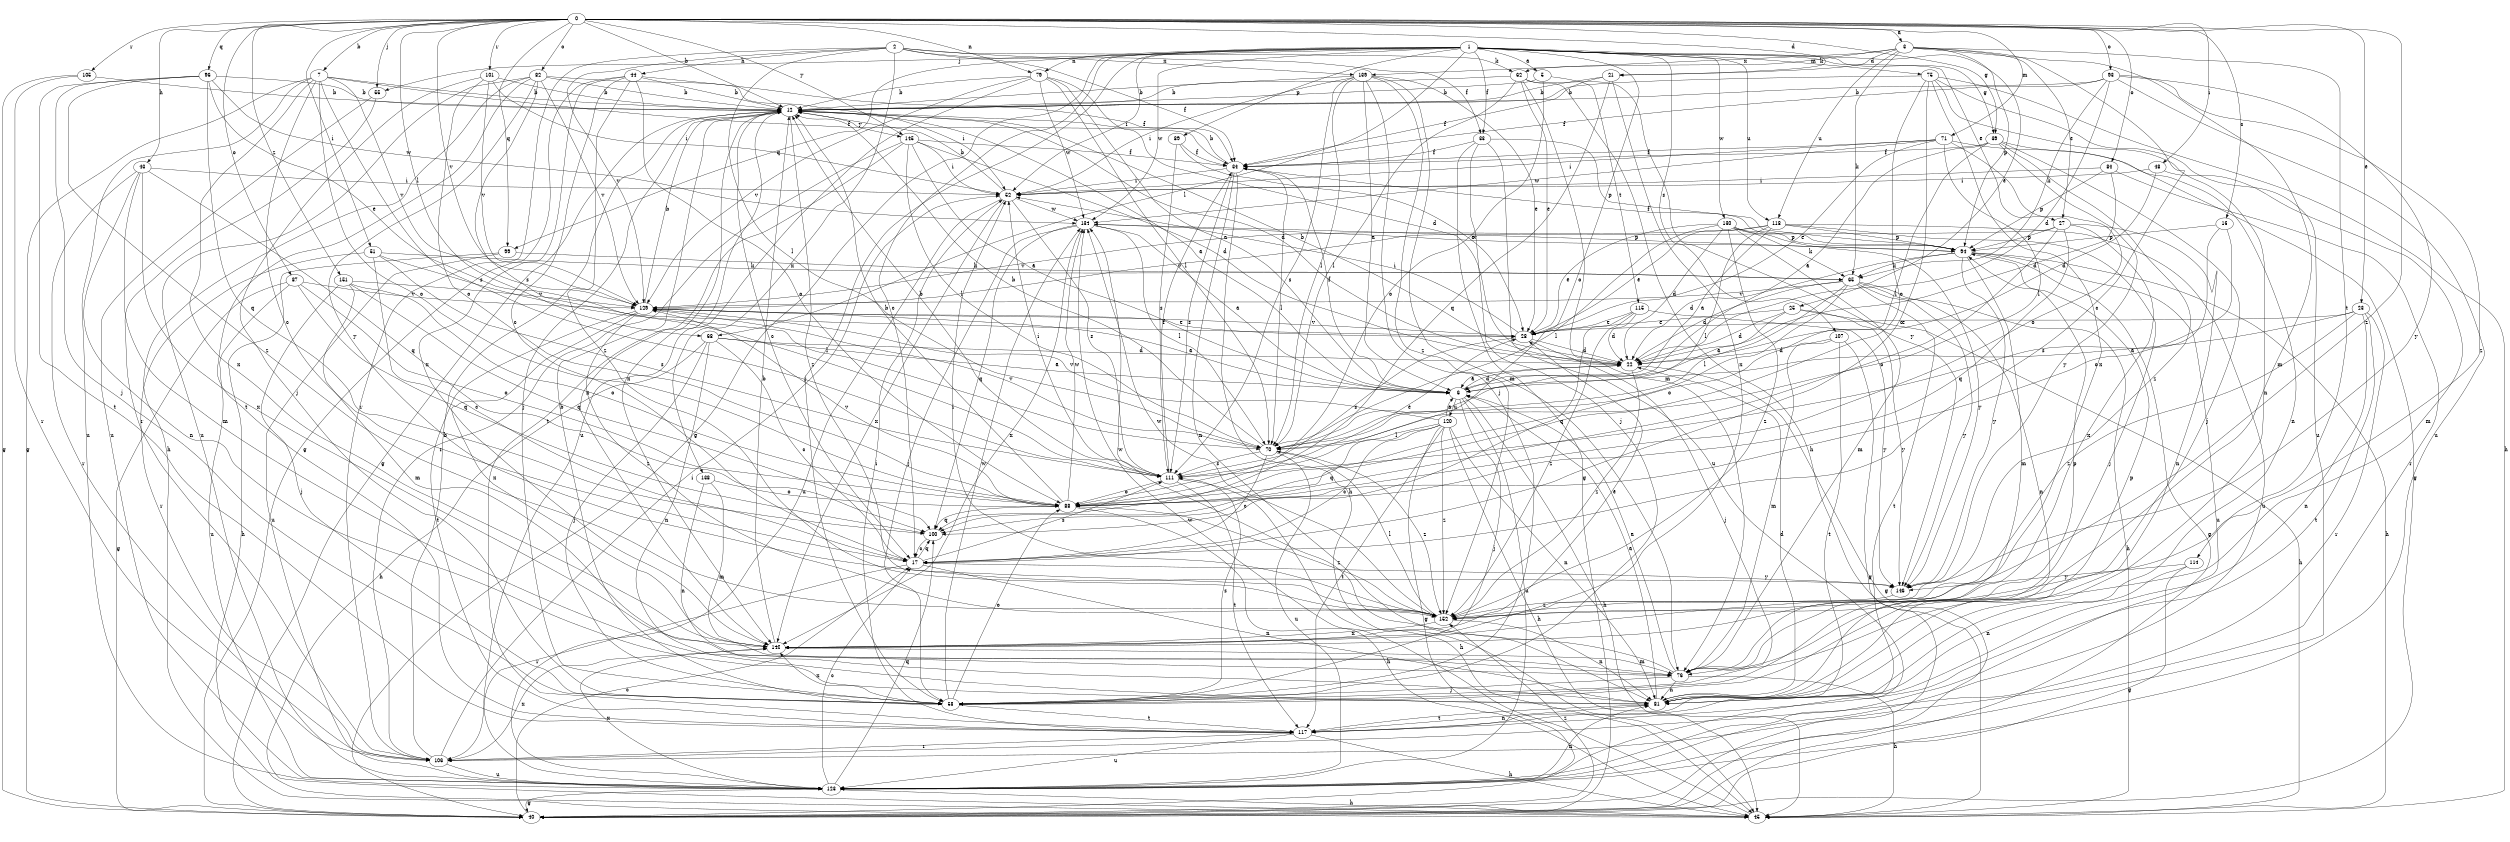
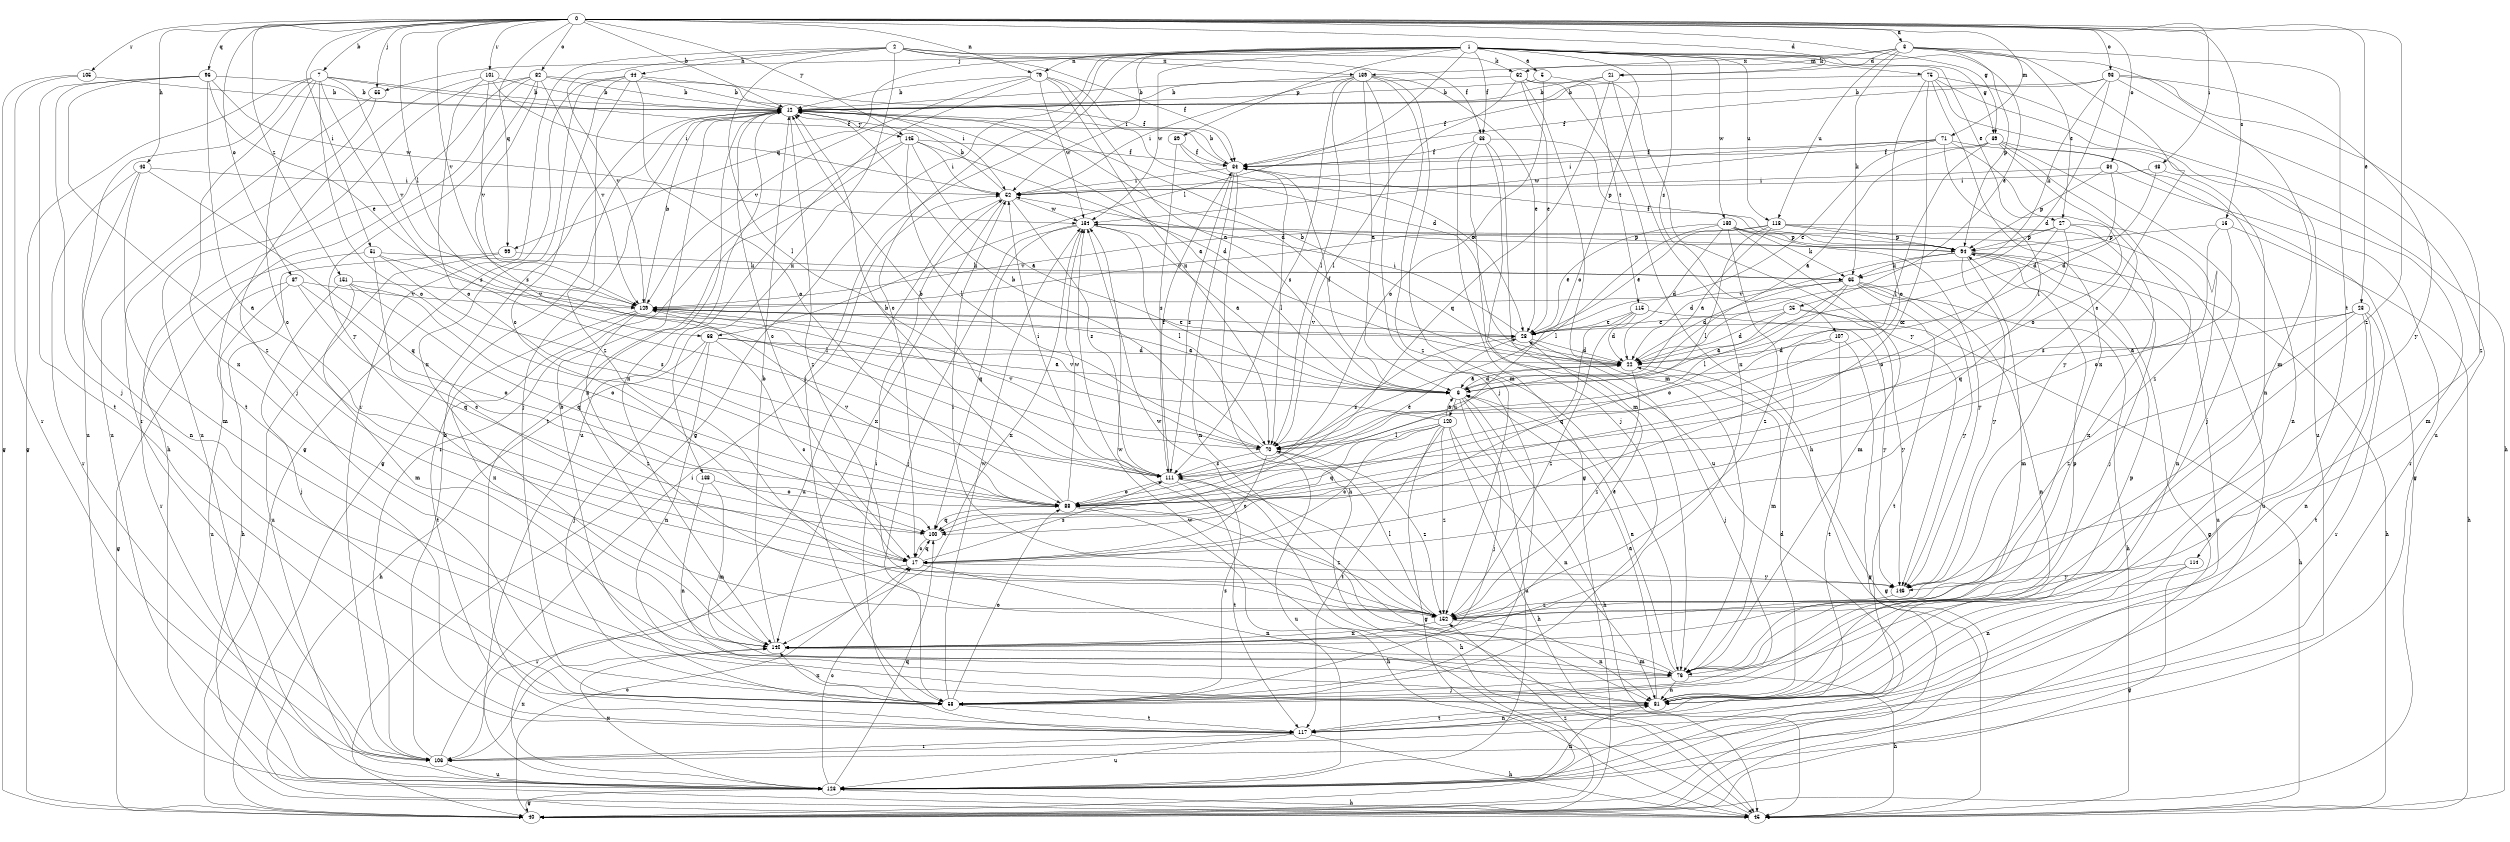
(1186, 266) -> (1186, 266)
(253, 309) -> (253, 309)
none -> (1610, 390)
(379, 478) -> none
none -> (2466, 793)
